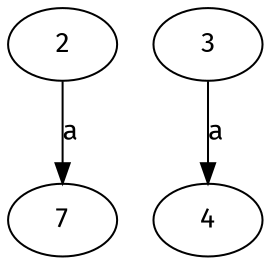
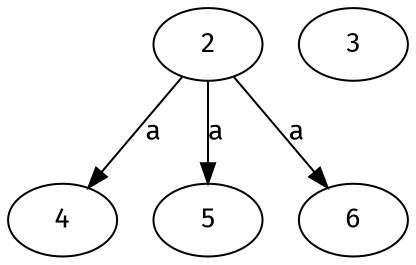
(208, 122) -> (142, 125)
(63, 220) -> (353, 220)
none -> (208, 220)
